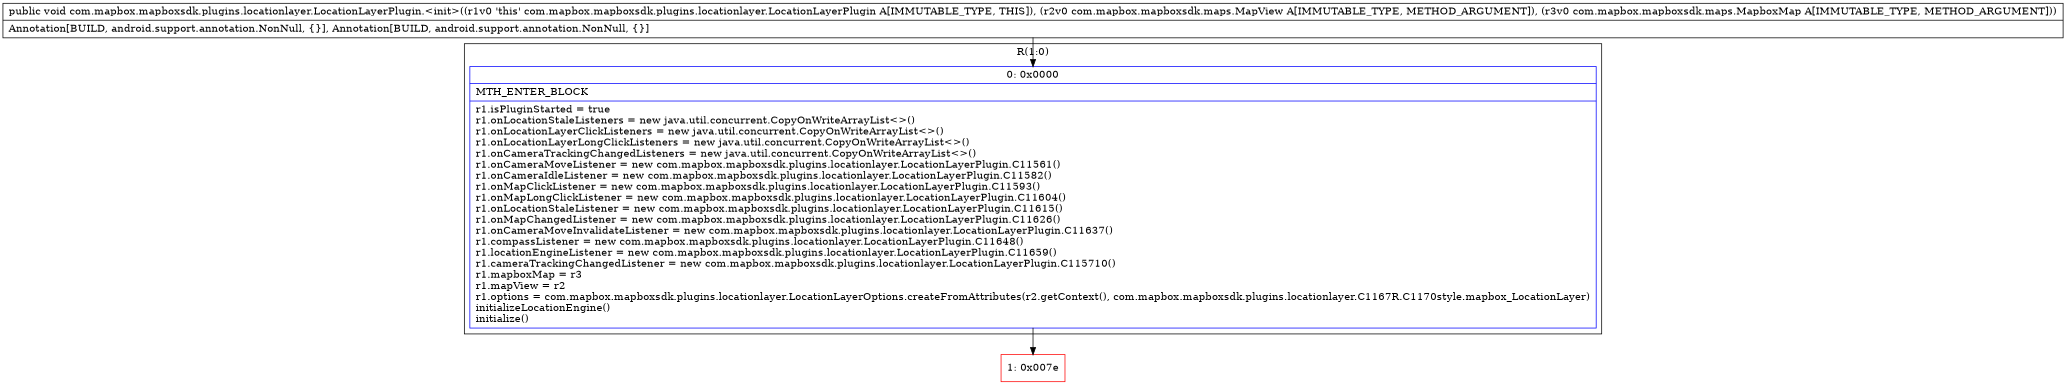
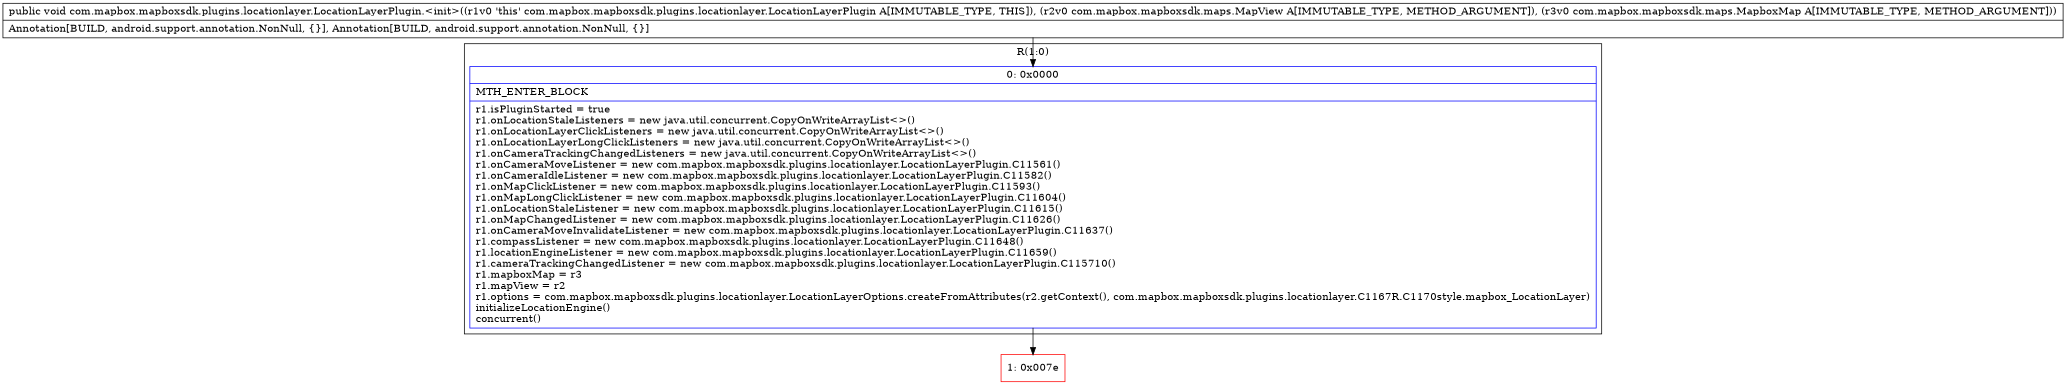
(503, 319) -> (508, 319)
